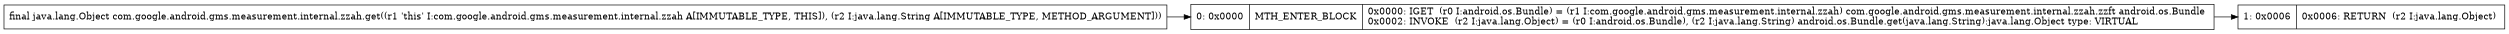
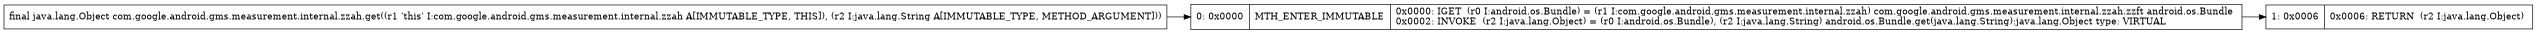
(1306, 17) -> (1320, 17)
